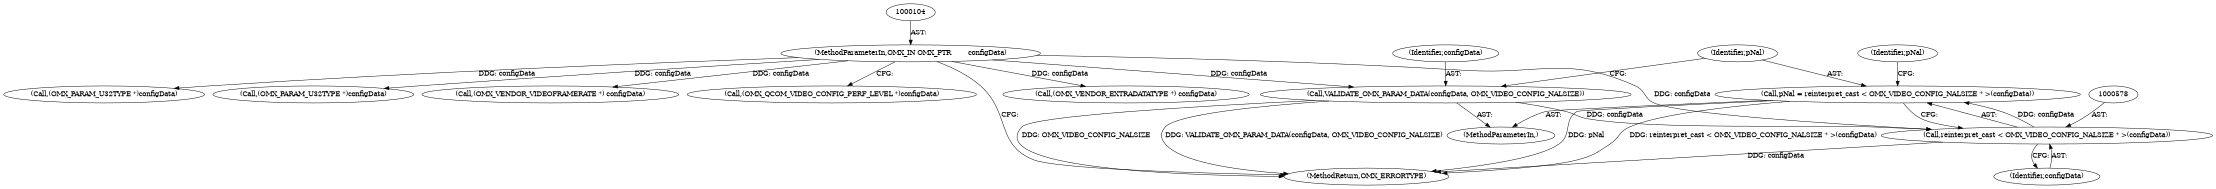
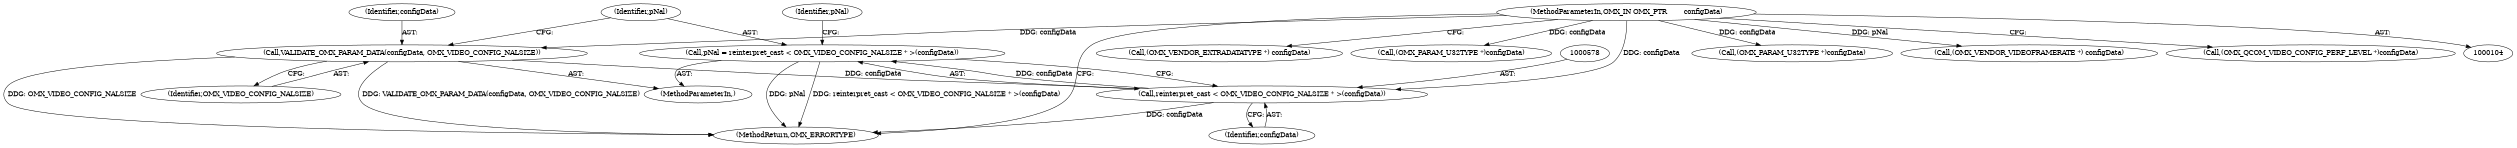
(911, 30) -> (2110, 22)
(781, 74) -> (1870, 33)
(1060, 74) -> (1457, 33)
none -> (241, 94)
